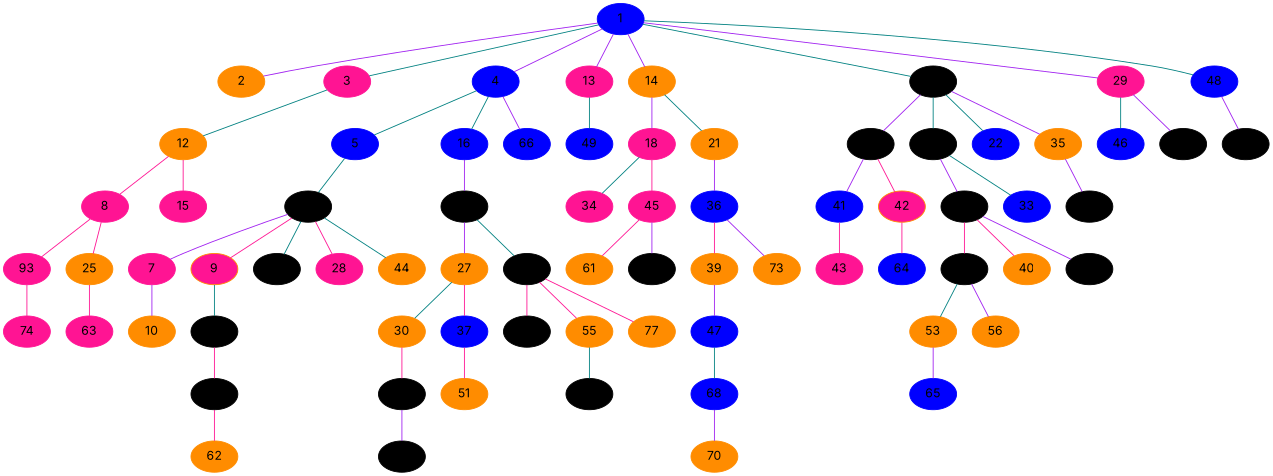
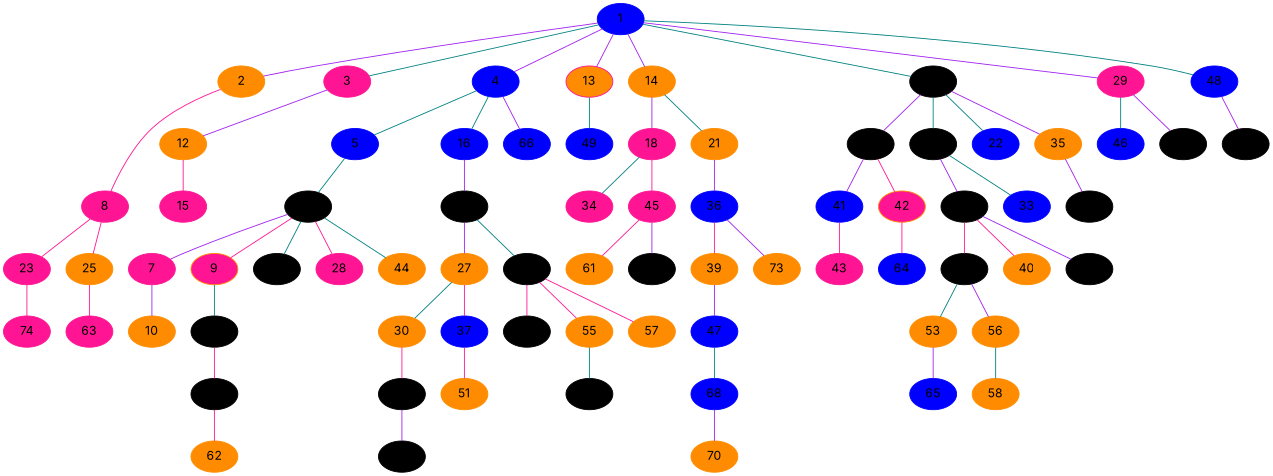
(589, 82) -> (589, 82)
(265, 113) -> (265, 113)
(144, 175) -> (153, 127)
(27, 269) -> (27, 269)
(652, 332) -> (652, 332)
none -> (996, 394)
